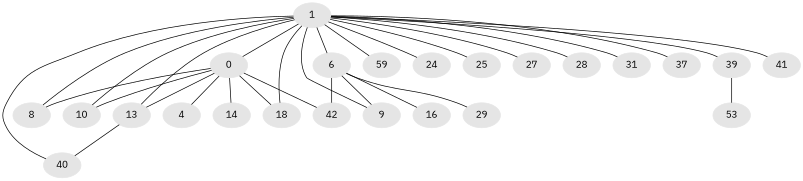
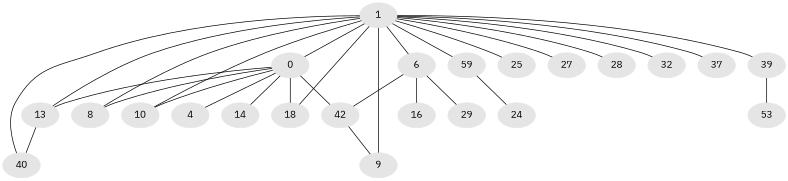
(373, 39) -> (492, 90)
(632, 65) -> (667, 65)
(782, 65) -> none
(357, 90) -> (359, 140)
